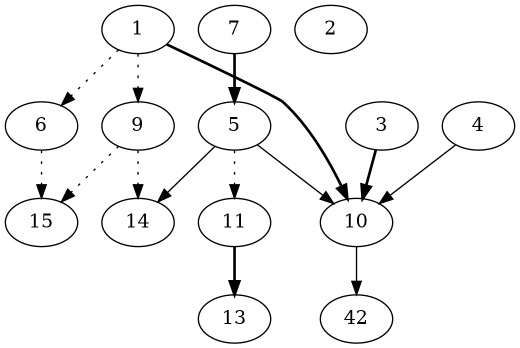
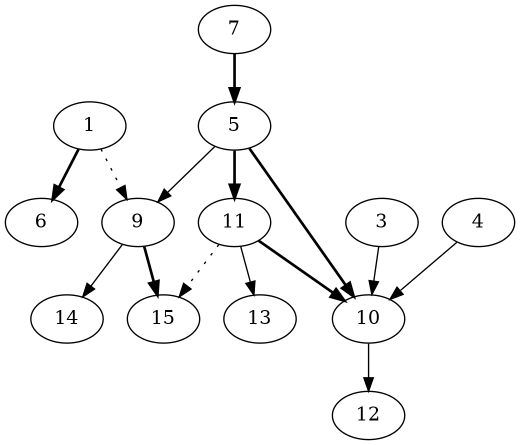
(331, 29) -> none
(95, 73) -> (69, 168)
(272, 95) -> (296, 267)
(42, 168) -> (203, 265)
(138, 168) -> (107, 265)
(235, 168) -> (235, 168)
(371, 168) -> (376, 264)
(95, 169) -> (149, 264)
(191, 169) -> (191, 169)
(290, 170) -> (298, 217)
(235, 264) -> (246, 264)
(357, 319) -> (369, 415)
